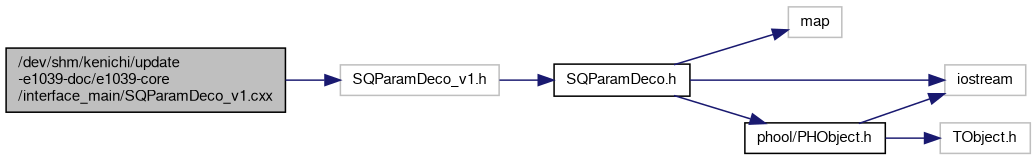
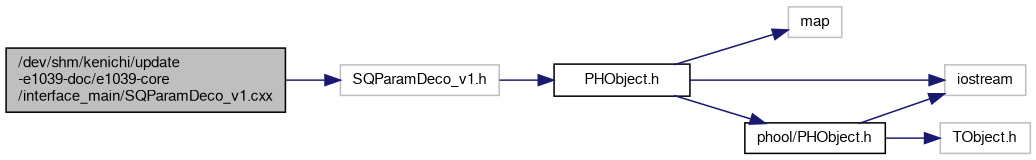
(622, 80) -> (622, 80)
